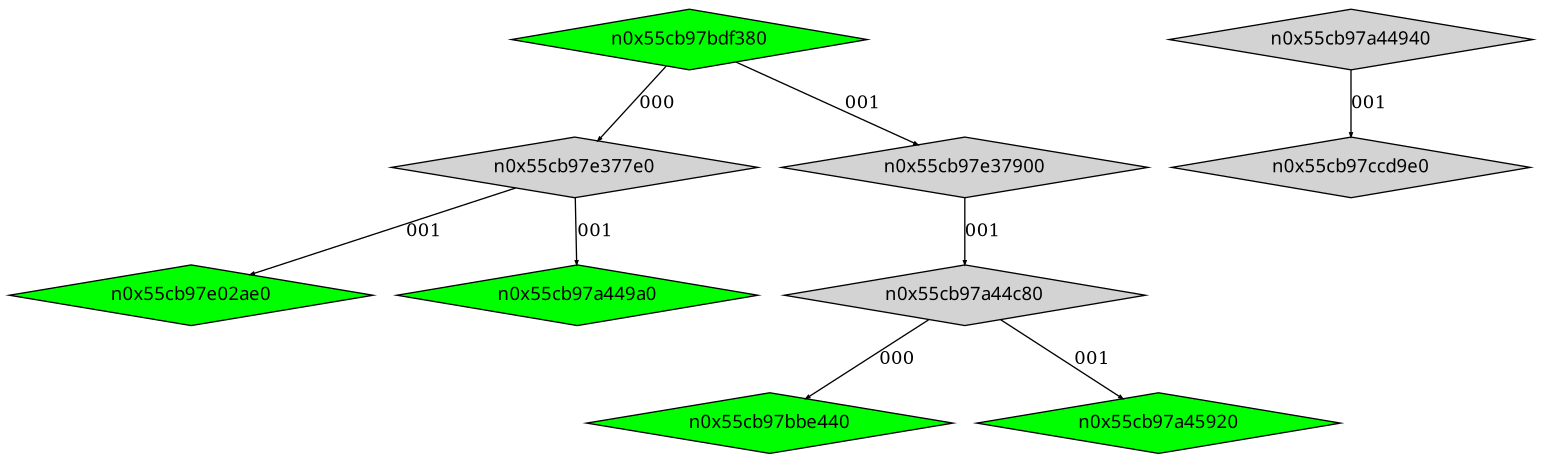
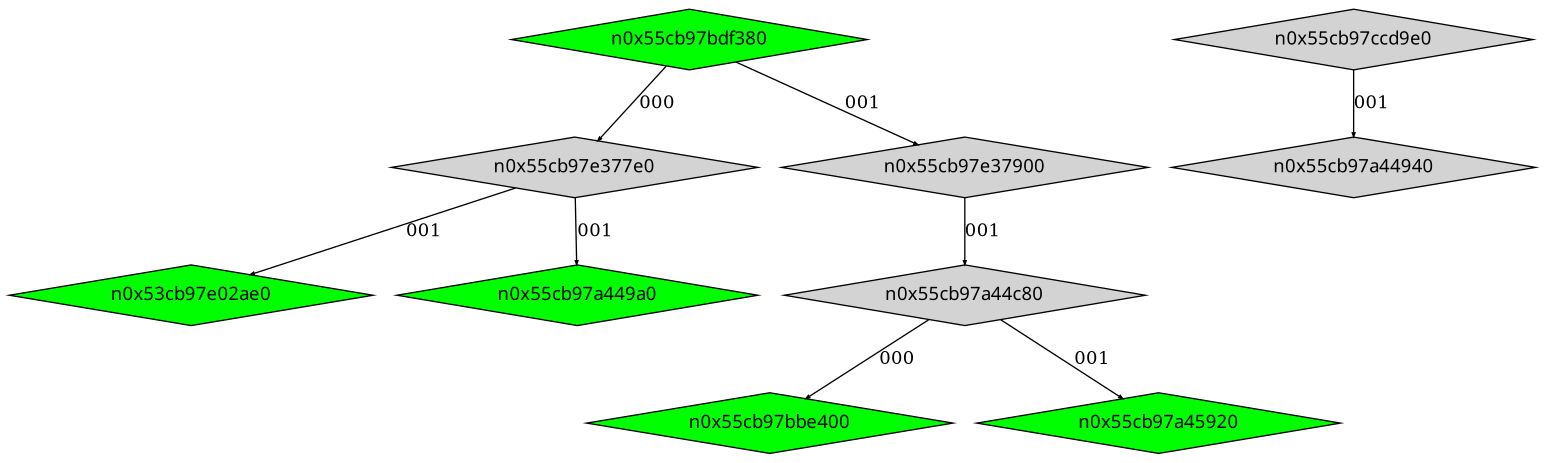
(1351, 101) -> (1354, 101)
(191, 295) -> (191, 295)
(770, 423) -> (770, 423)
